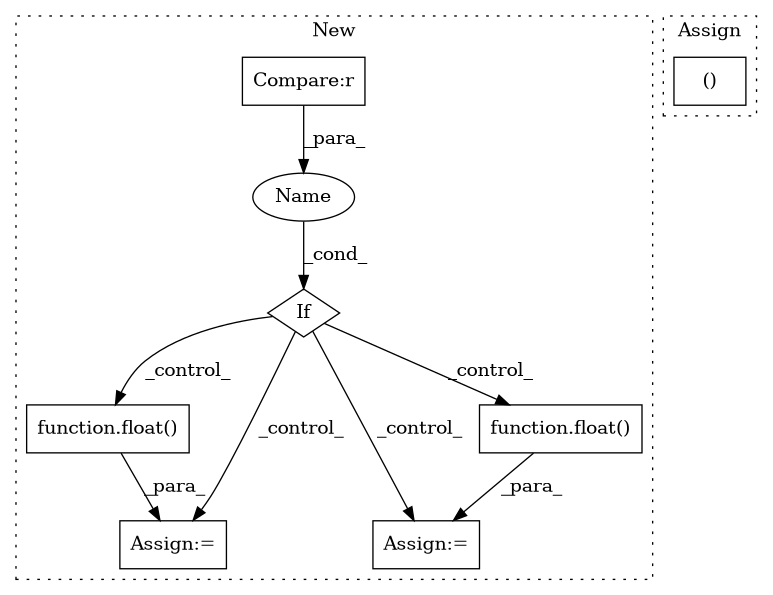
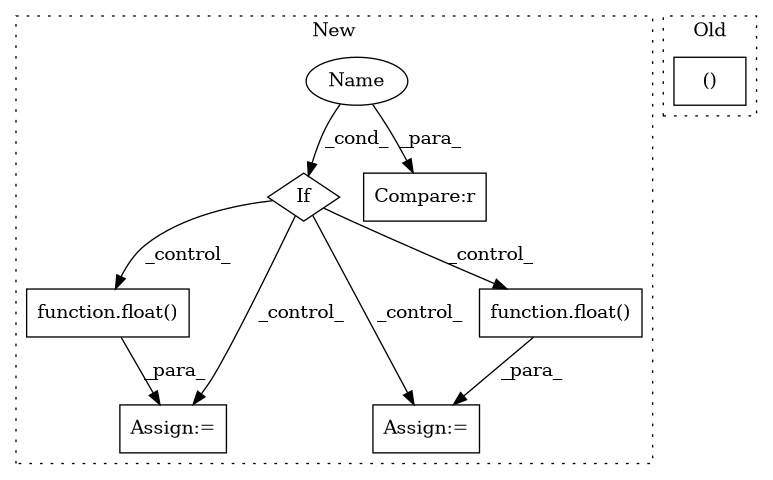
(710, 31) -> (710, 31)
(304, 133) -> (391, 132)
